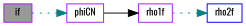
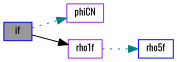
(18, 13) -> (18, 31)
(116, 13) -> (45, 39)
(225, 13) -> (156, 49)
